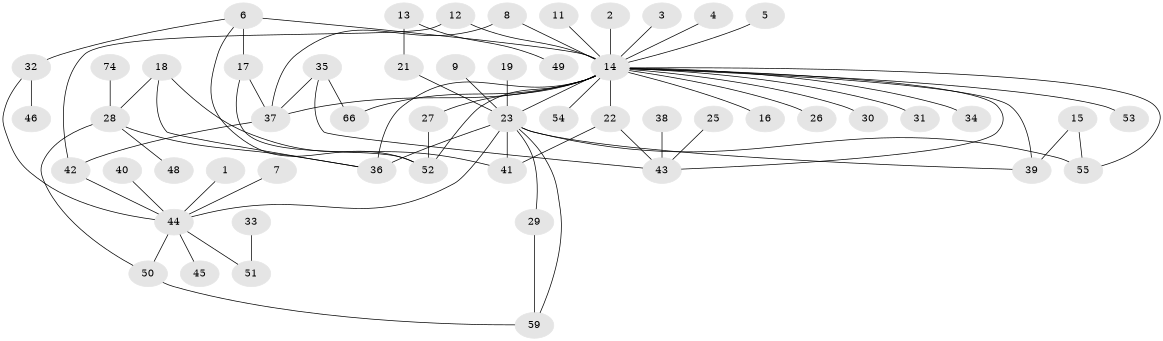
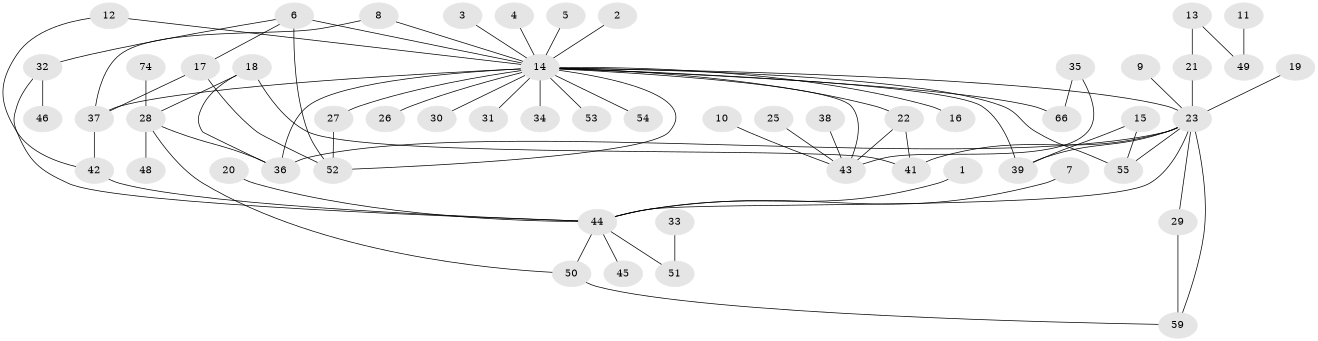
(585, 41) -> (1244, 42)
(297, 93) -> none
none -> (722, 119)
(122, 171) -> (229, 171)
